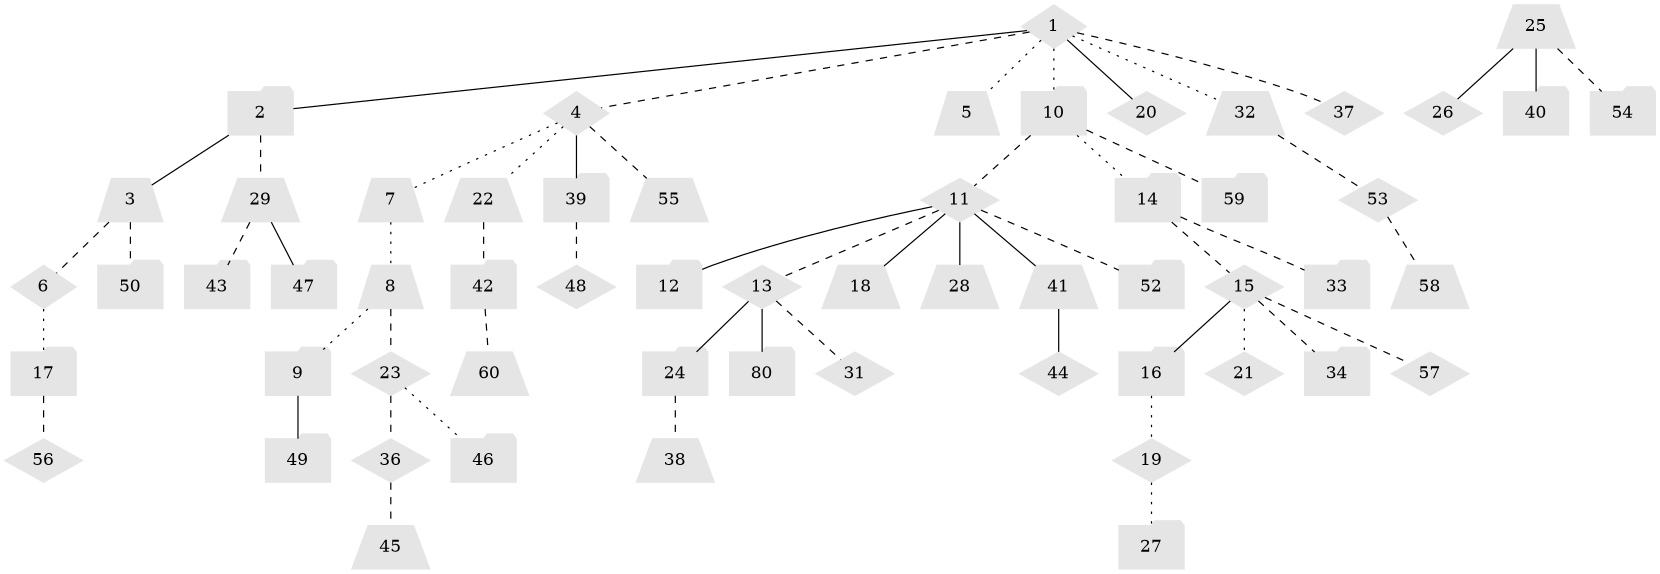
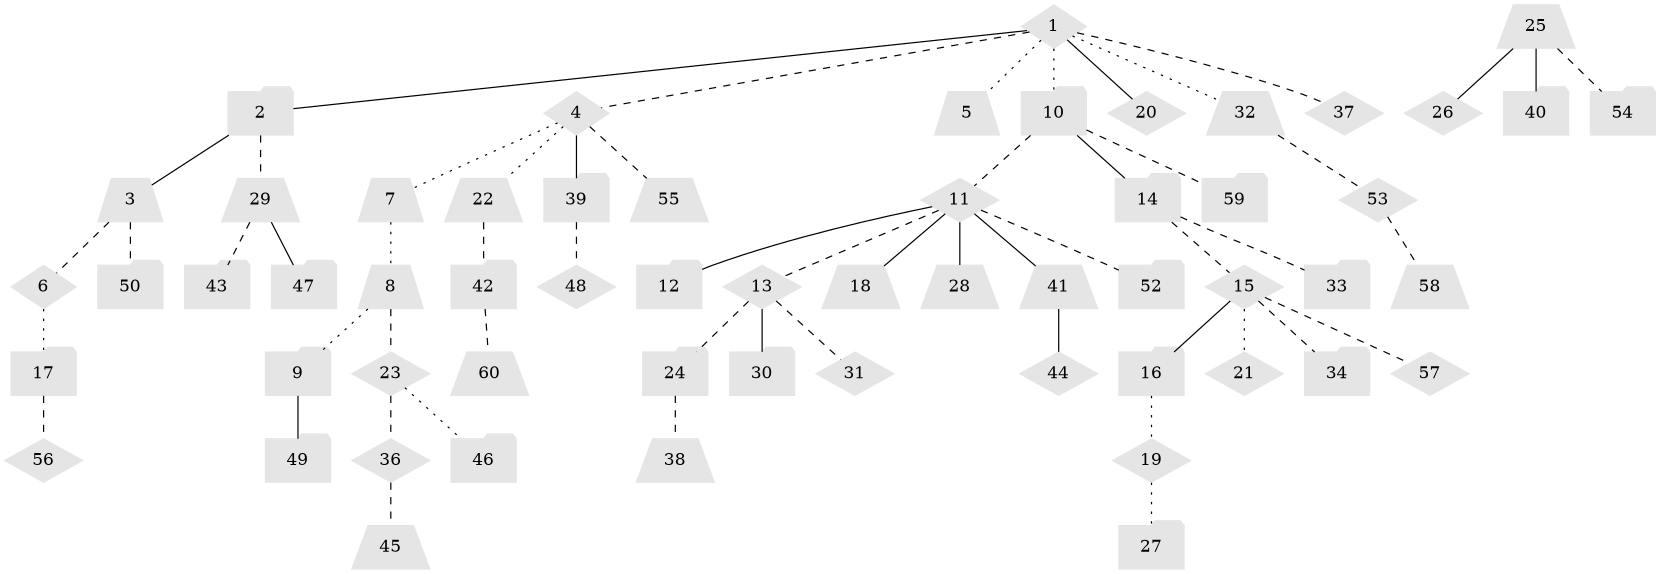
(1101, 157) -> (1101, 157)
(723, 327) -> (723, 327)
(762, 374) -> (762, 374)
